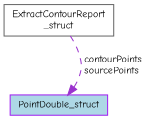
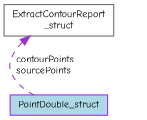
(81, 61) -> (11, 72)
